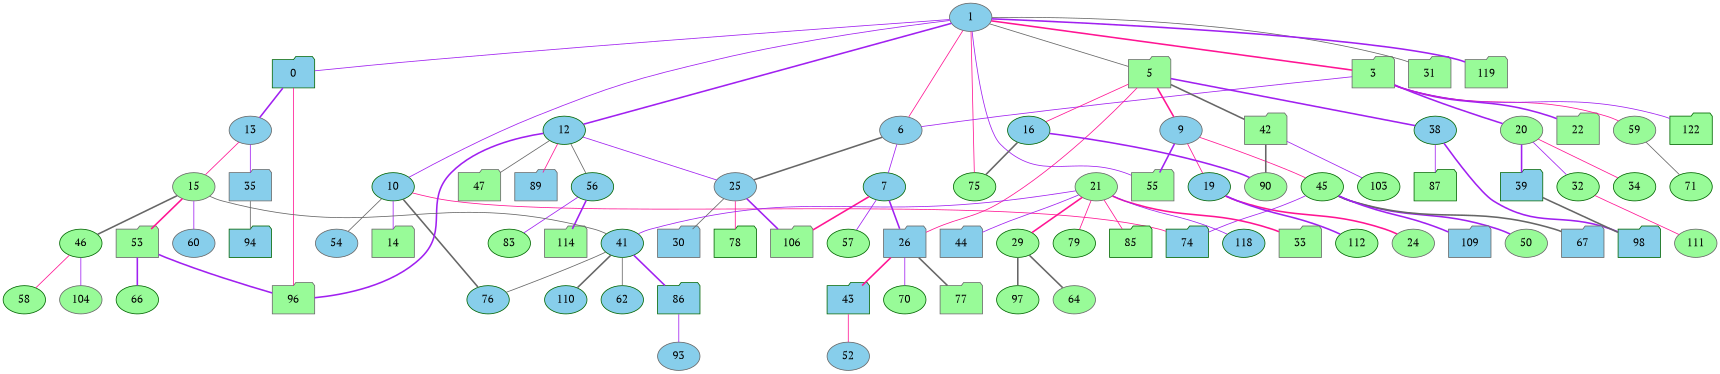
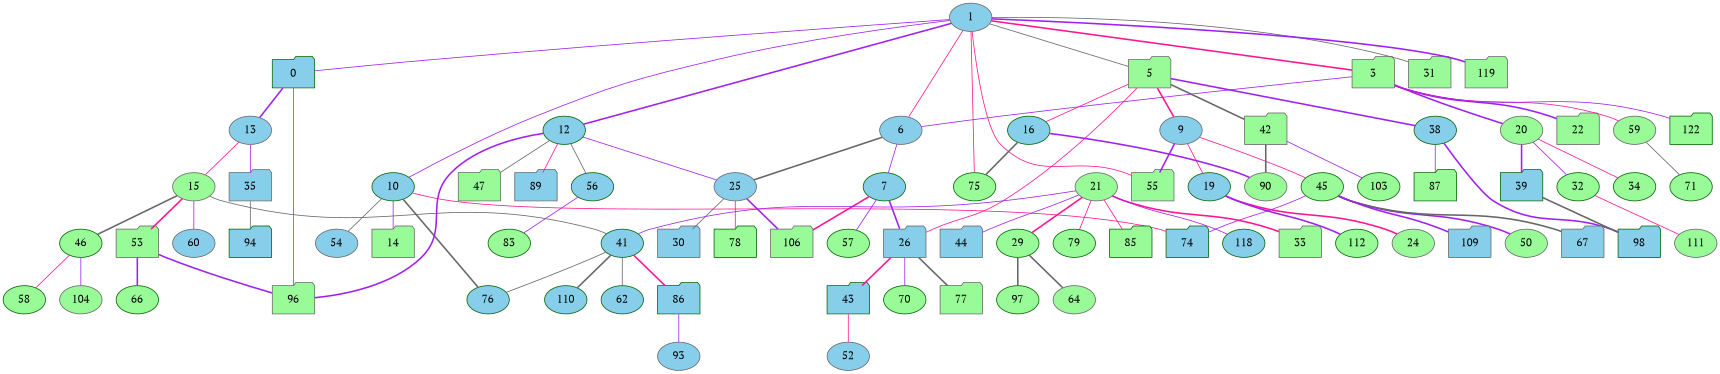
(1004, 147) -> (1004, 147)
(566, 243) -> none
(649, 270) -> (649, 270)
